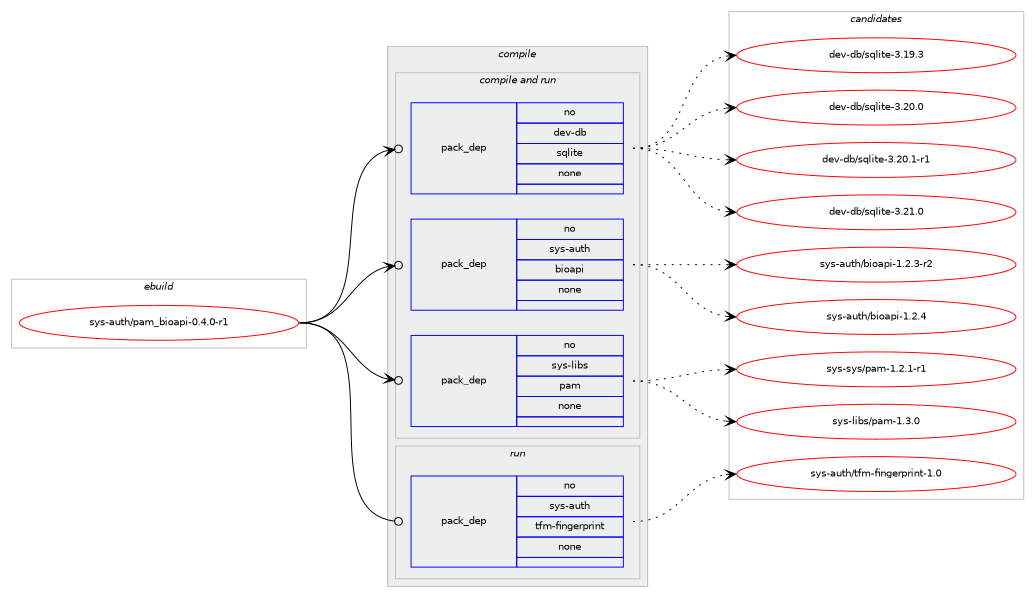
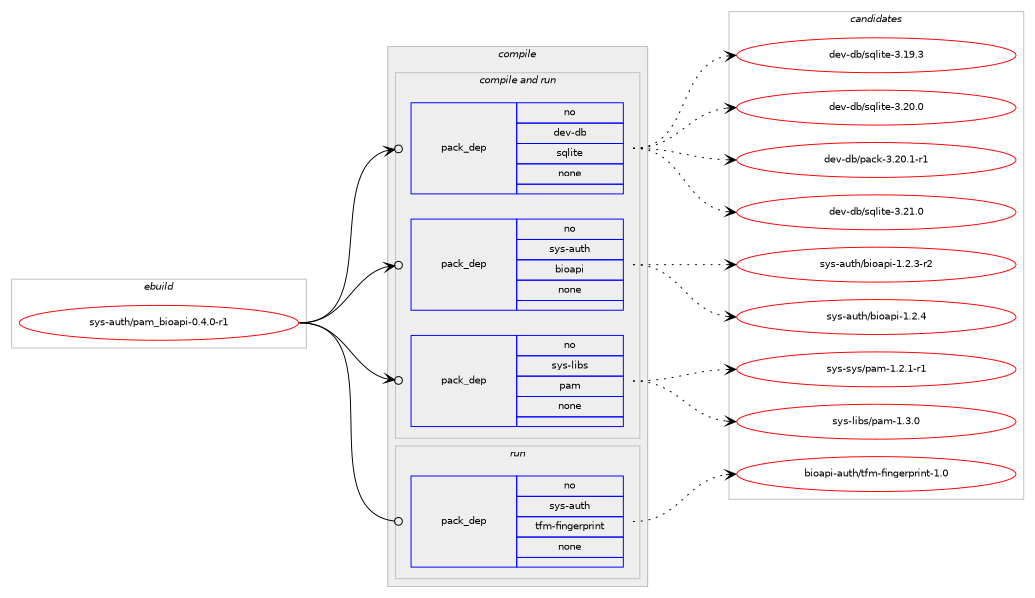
(876, 160) -> (876, 160)
(876, 474) -> (876, 474)
